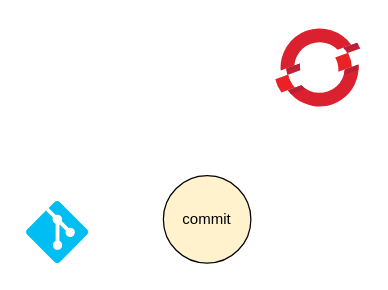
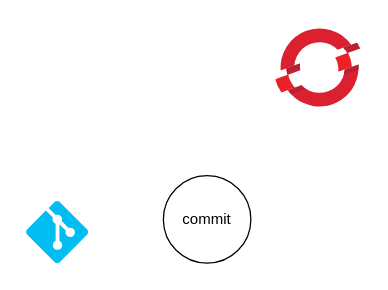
(207, 219) -> (207, 219)
